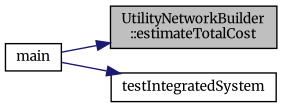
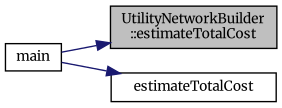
(194, 87) -> (194, 87)
